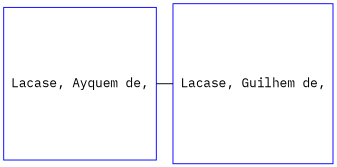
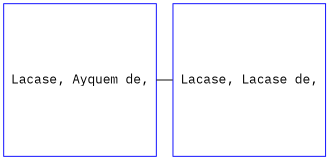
(253, 84) -> (249, 80)
